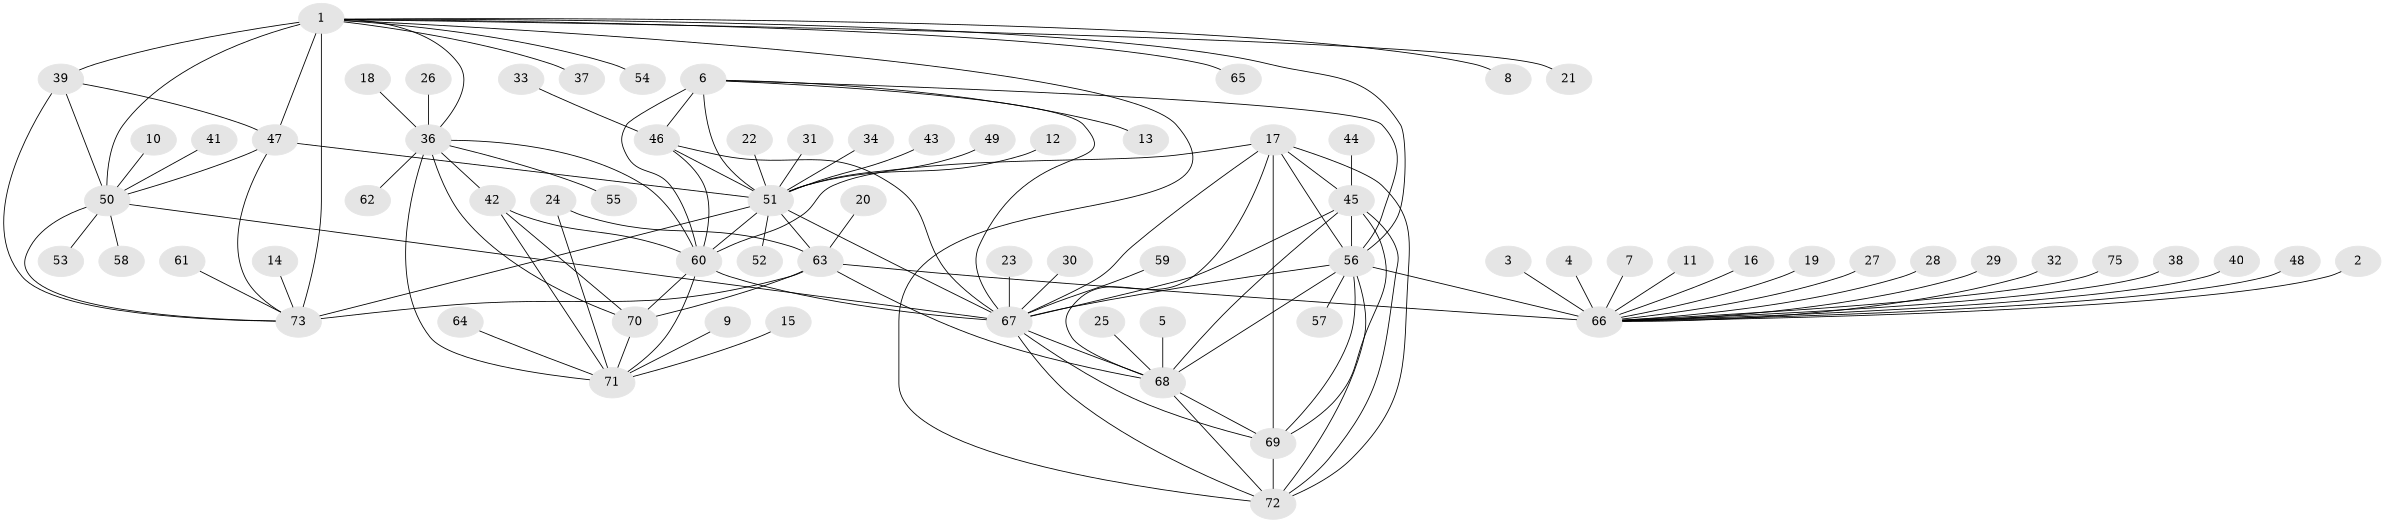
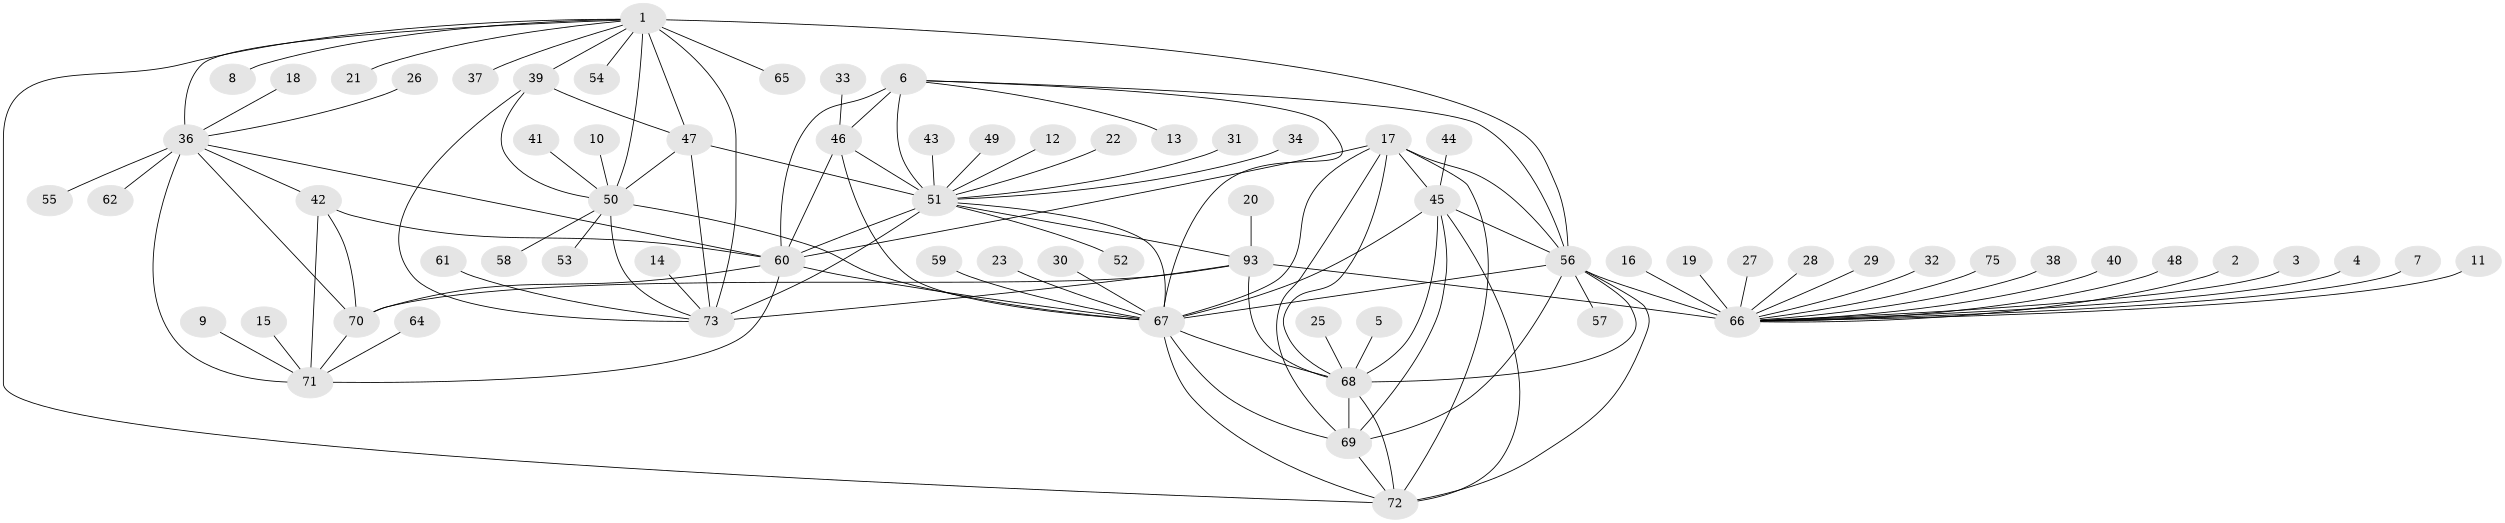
(553, 201) -> none
(820, 261) -> (1251, 261)
